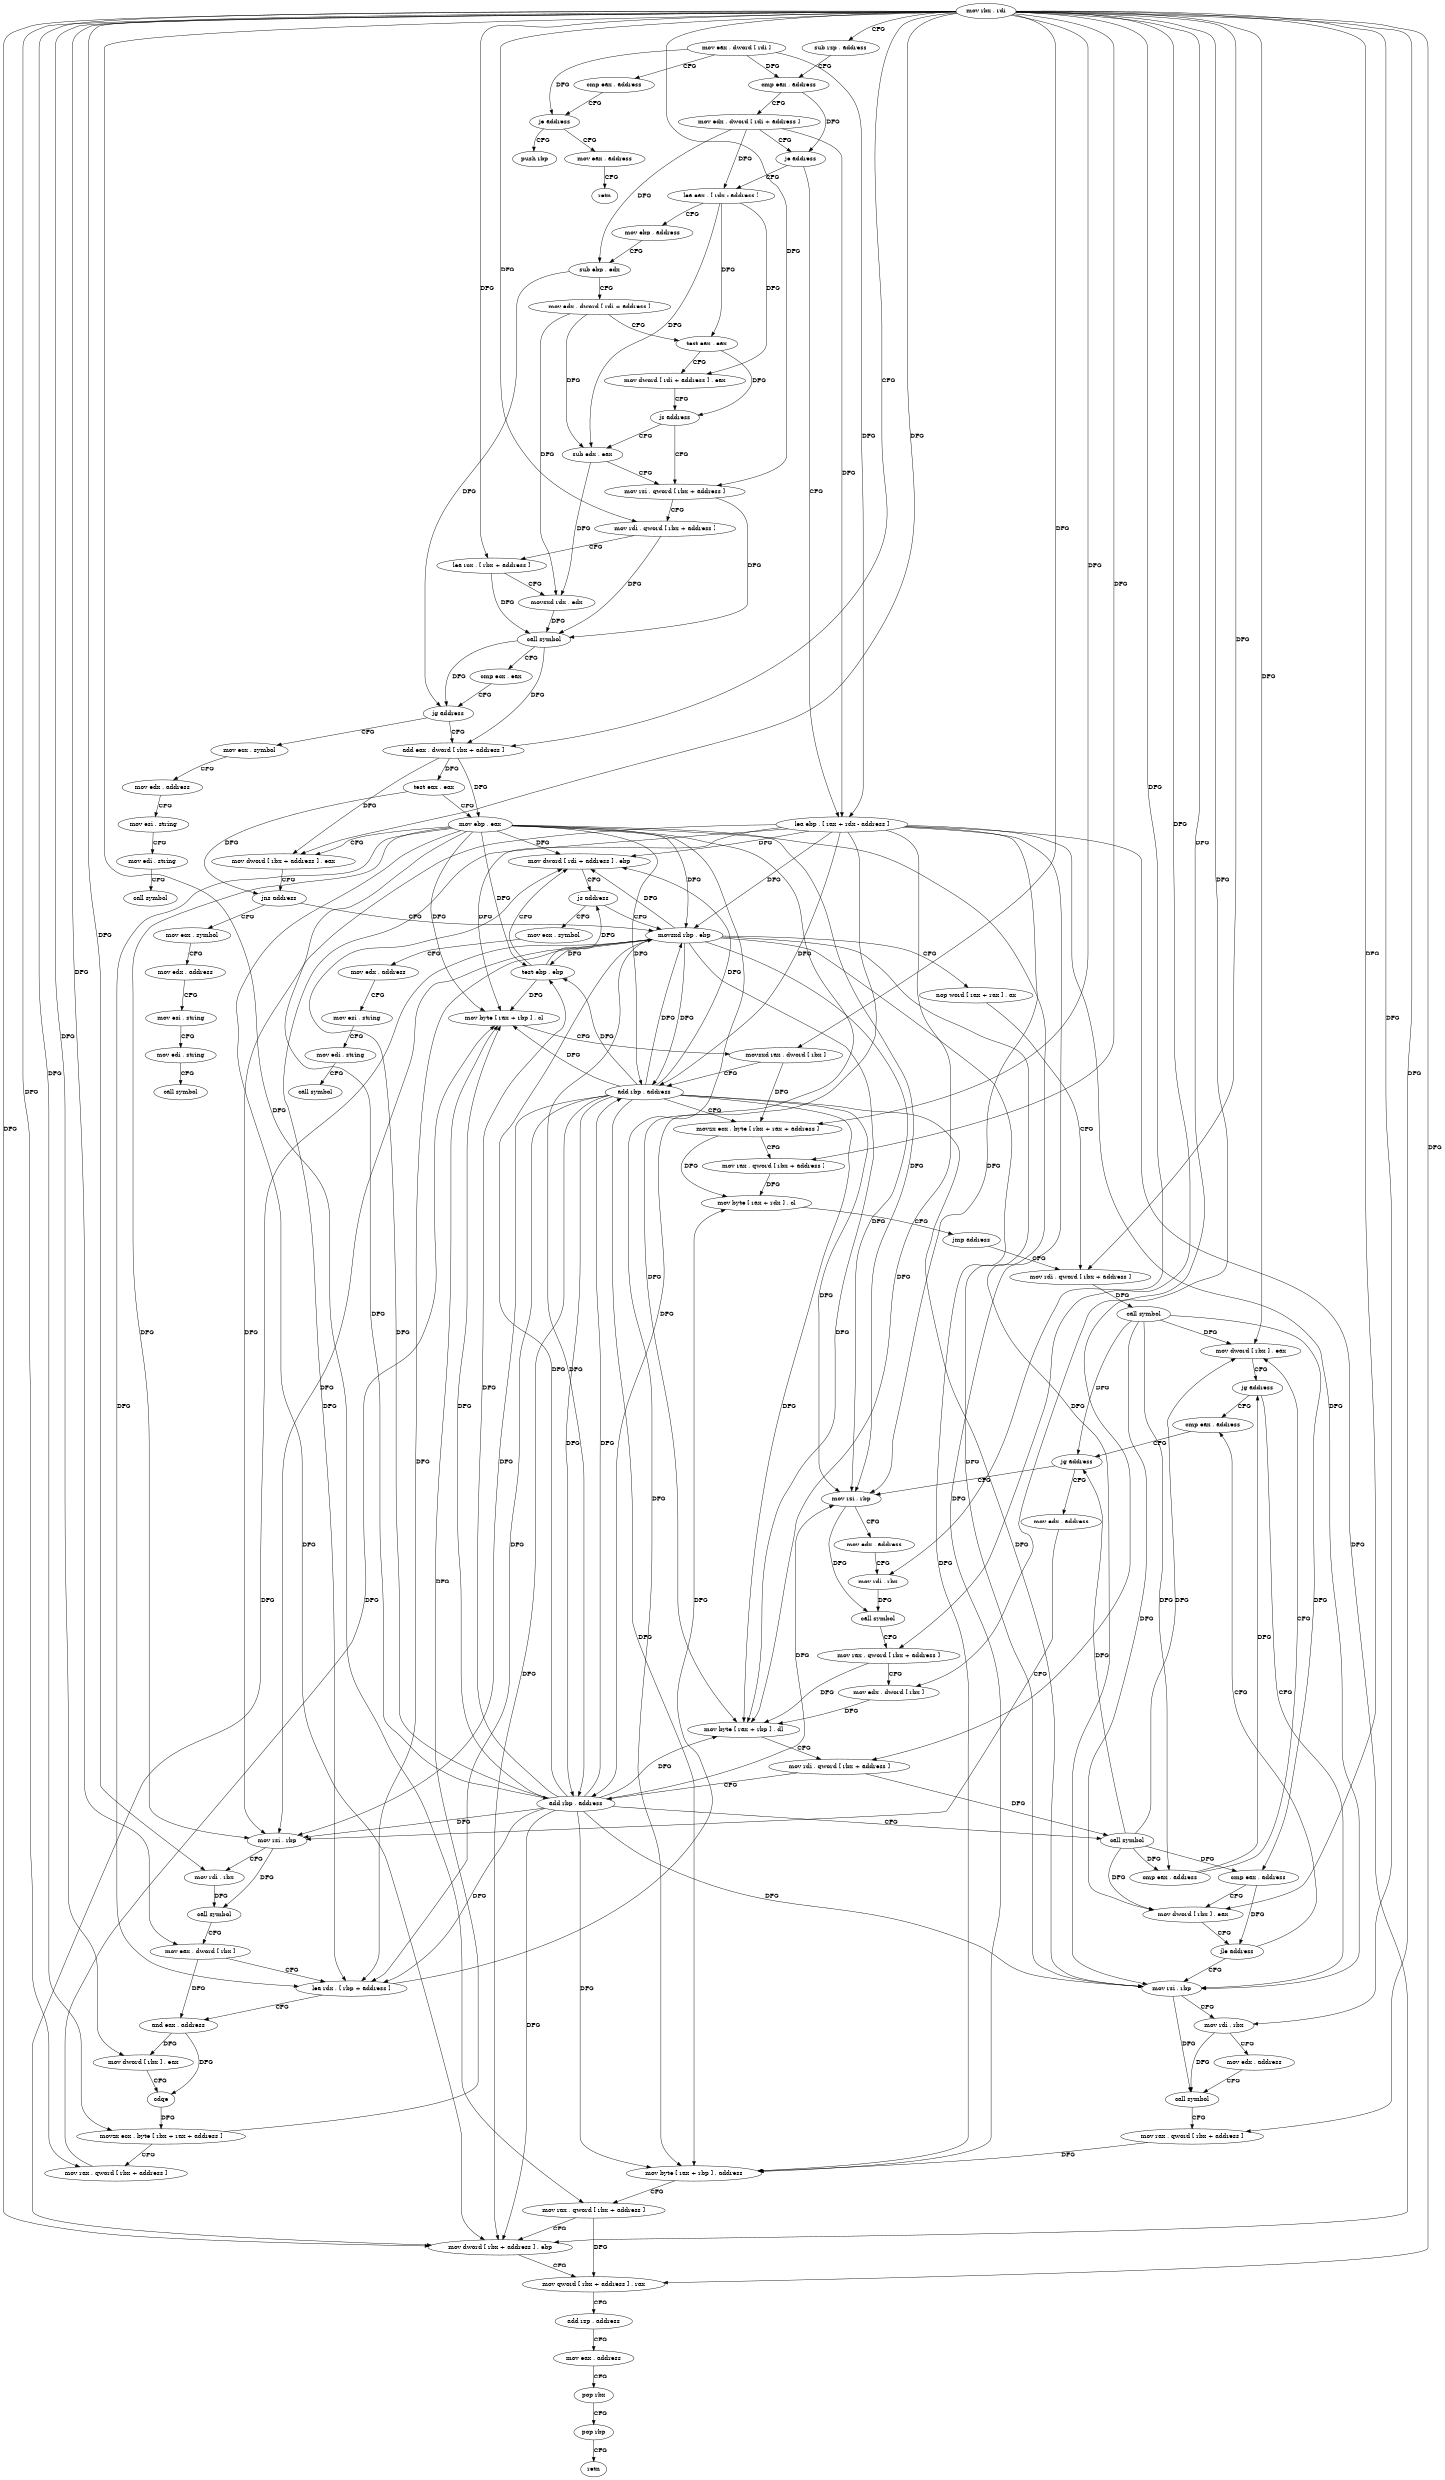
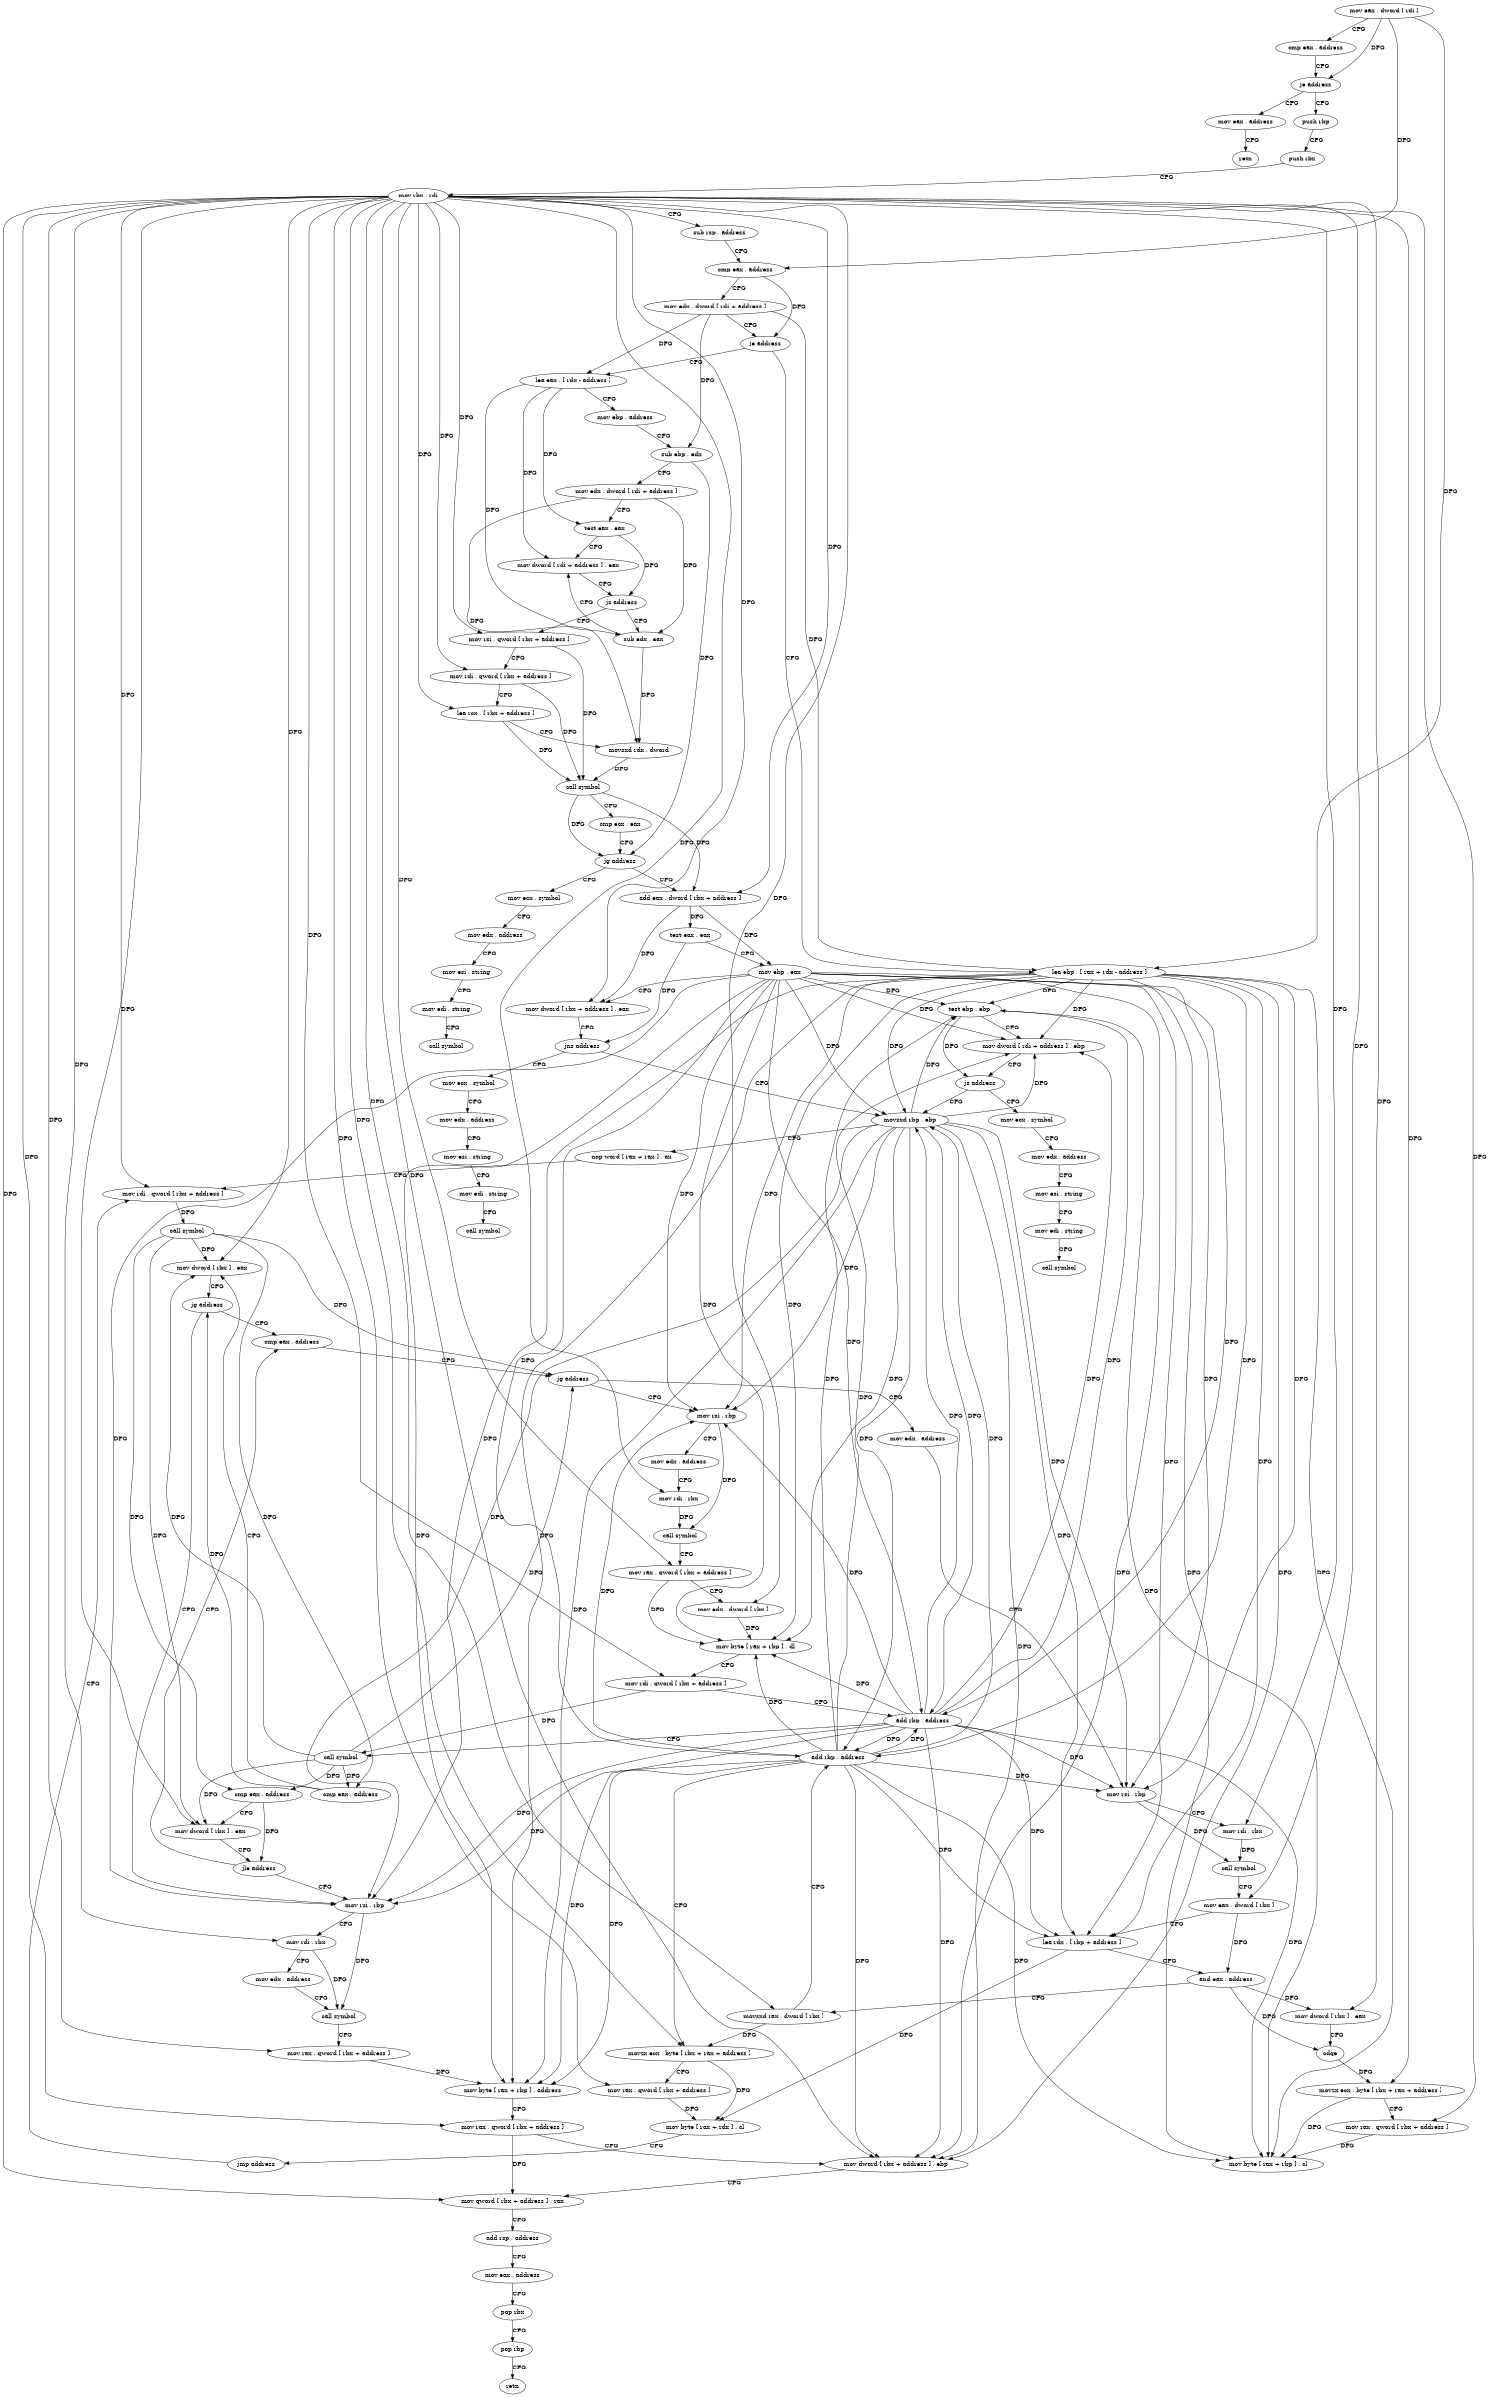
none -> (1302, 159)
(889, 381) -> (835, 547)
(631, 472) -> (583, 614)
(557, 603) -> (639, 751)
none -> (1034, 991)
(623, 1047) -> (1013, 1997)
